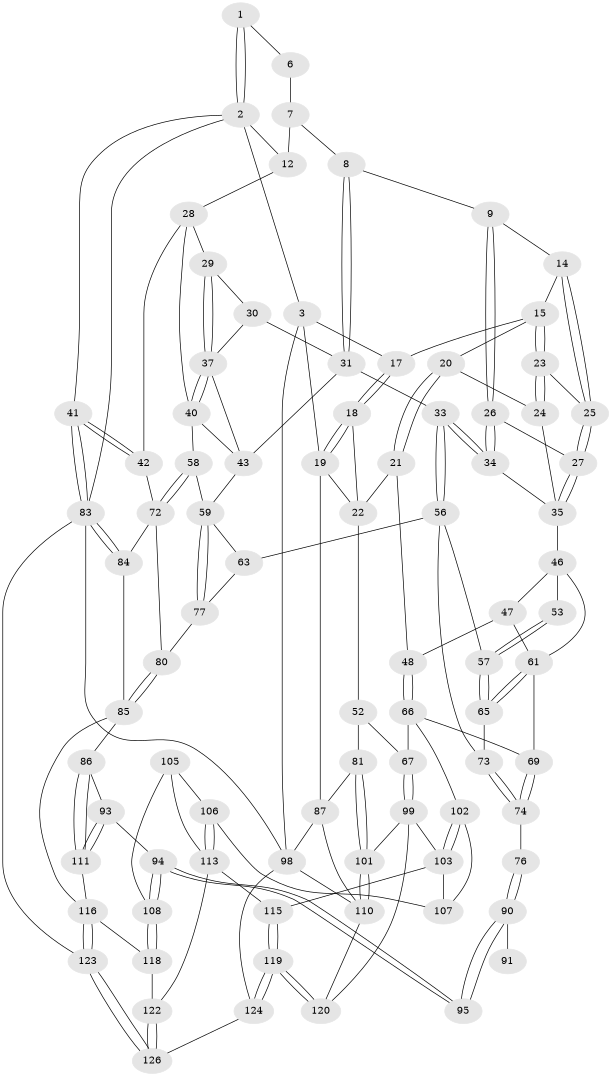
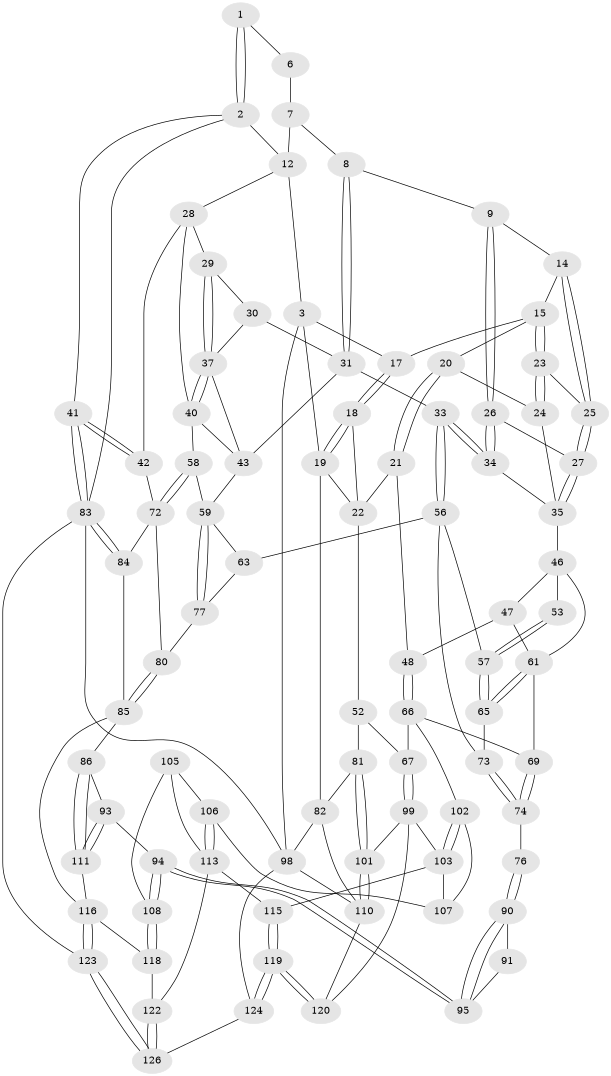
(271, 214) -> (295, 239)
(320, 812) -> (320, 812)
none -> (486, 986)
